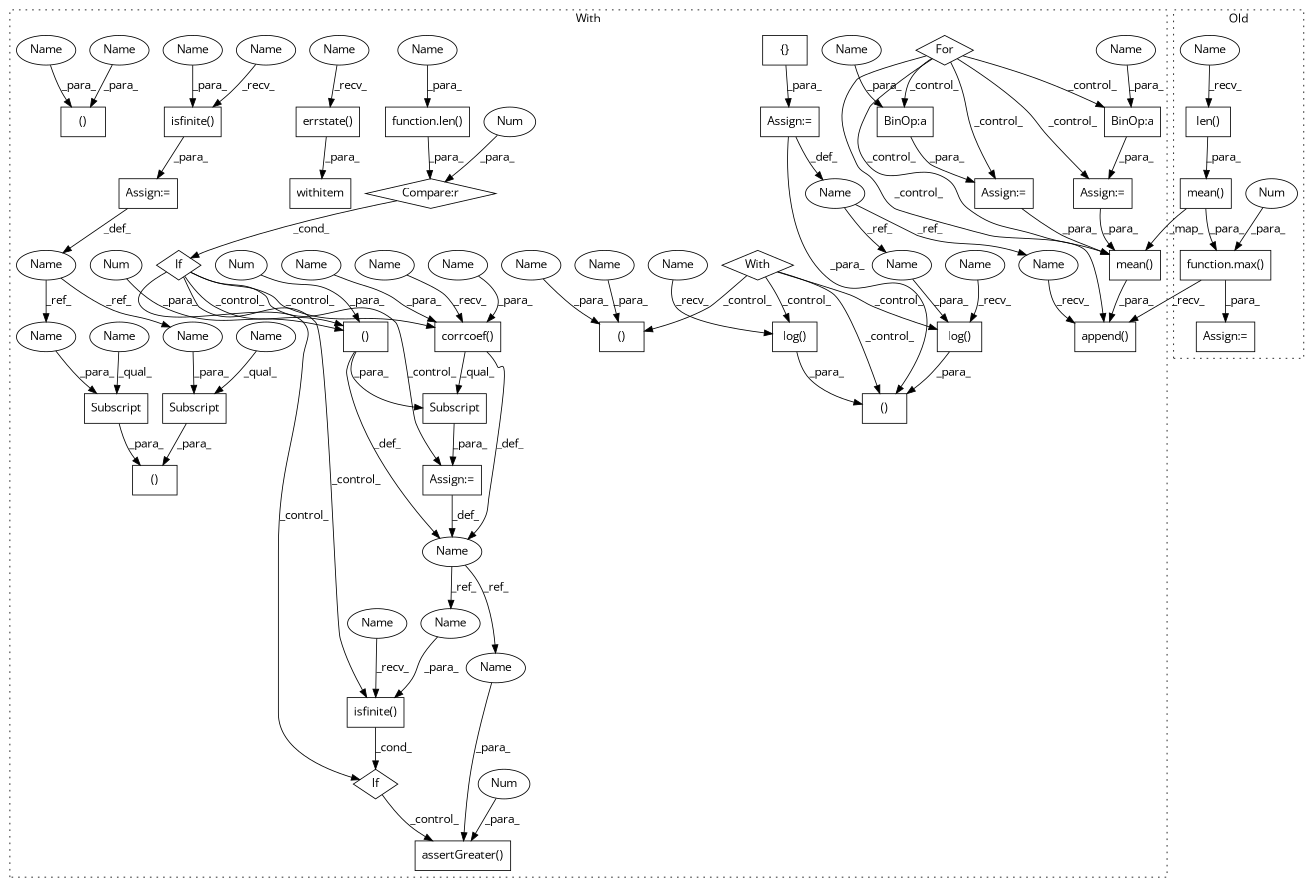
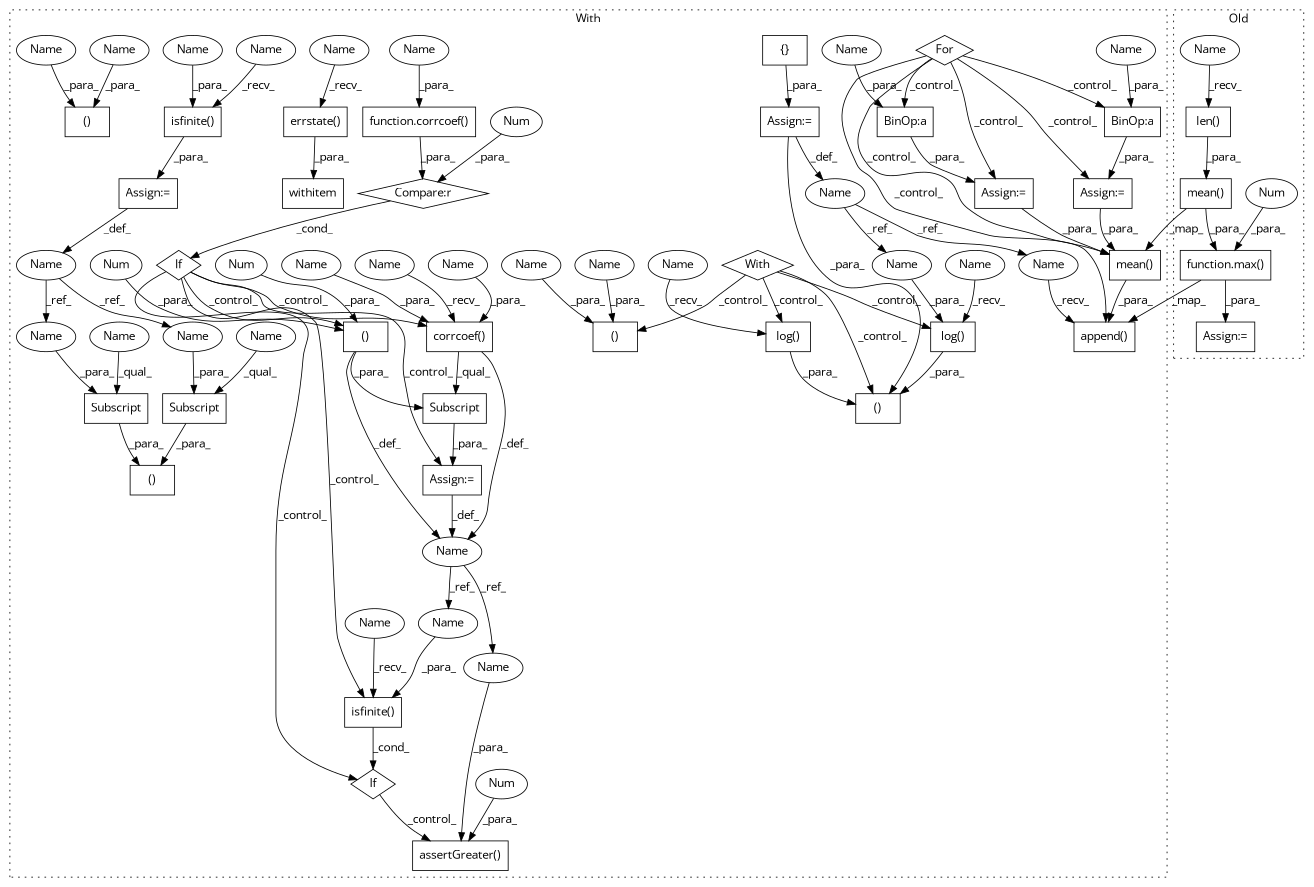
(427, 122) -> (419, 122)
(1188, 301) -> (1189, 301)
